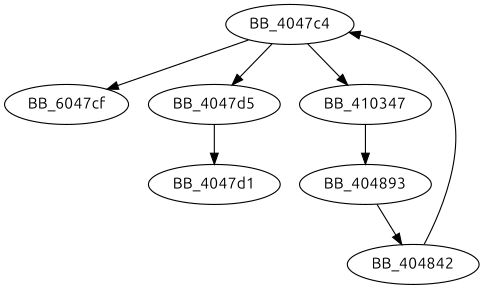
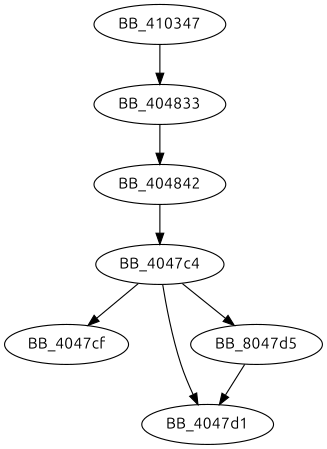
(324, 60) -> (174, 341)
(67, 104) -> (67, 344)
(214, 104) -> (257, 344)
(365, 184) -> (160, 104)
